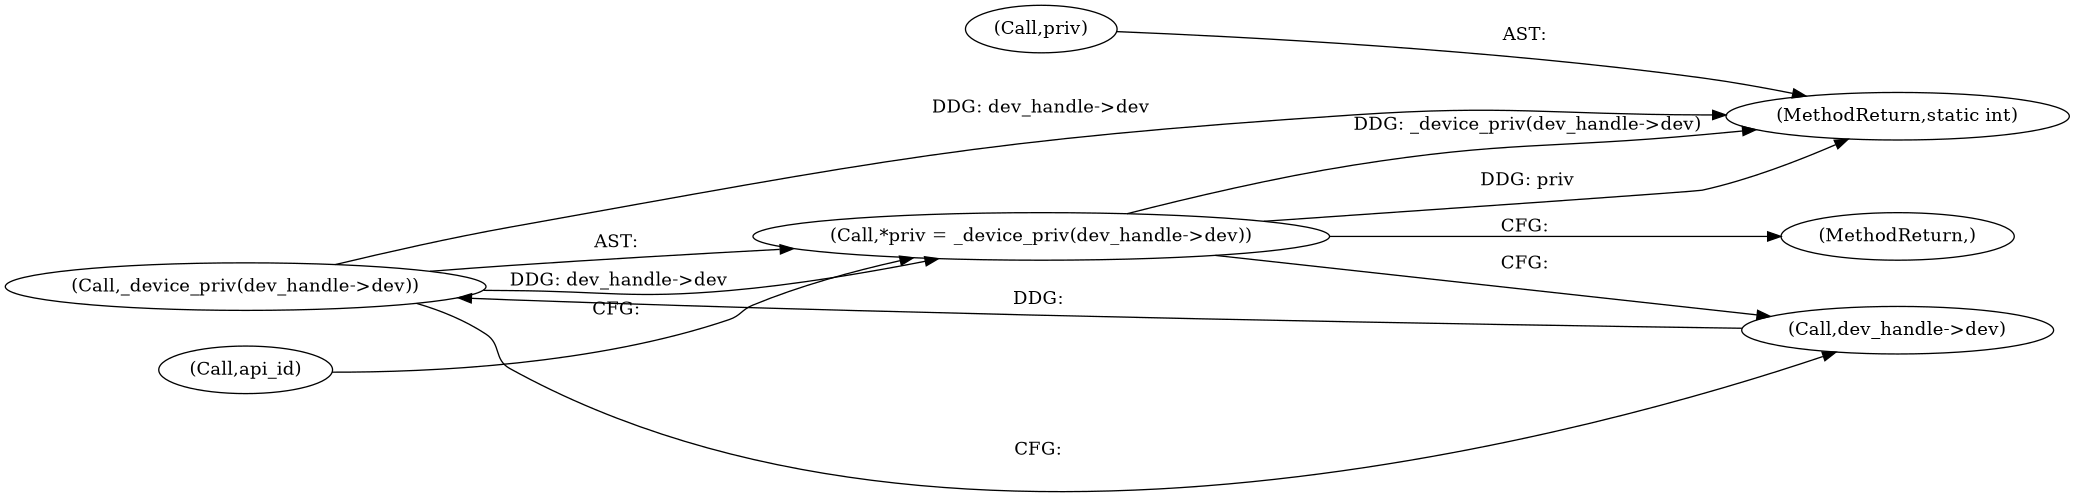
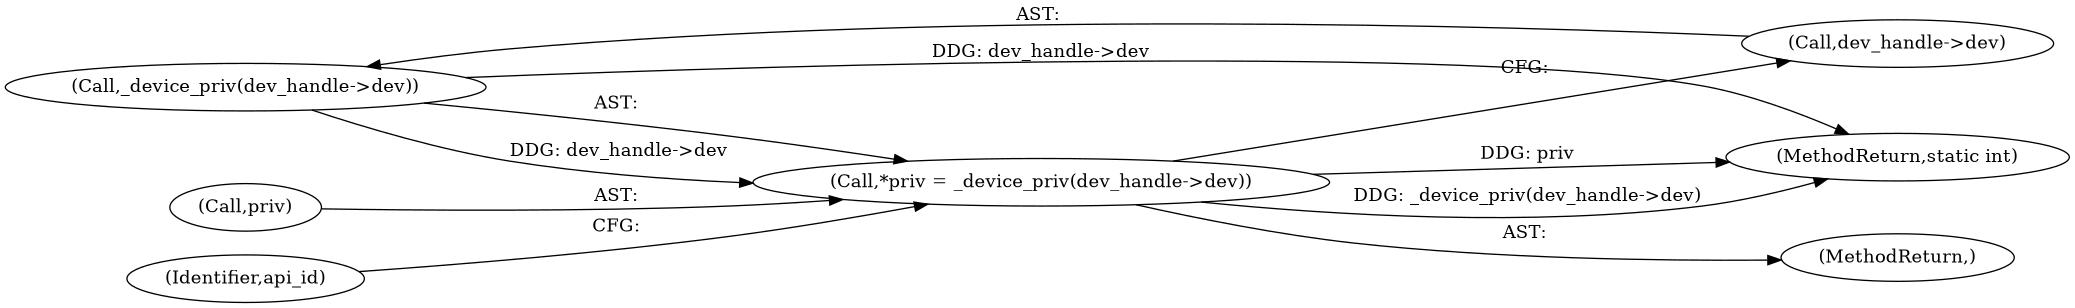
(1456, 52) -> (575, 210)
(1528, 227) -> (1528, 233)
(1041, 299) -> (1041, 15)
(246, 370) -> (246, 279)
(1105, 489) -> none
